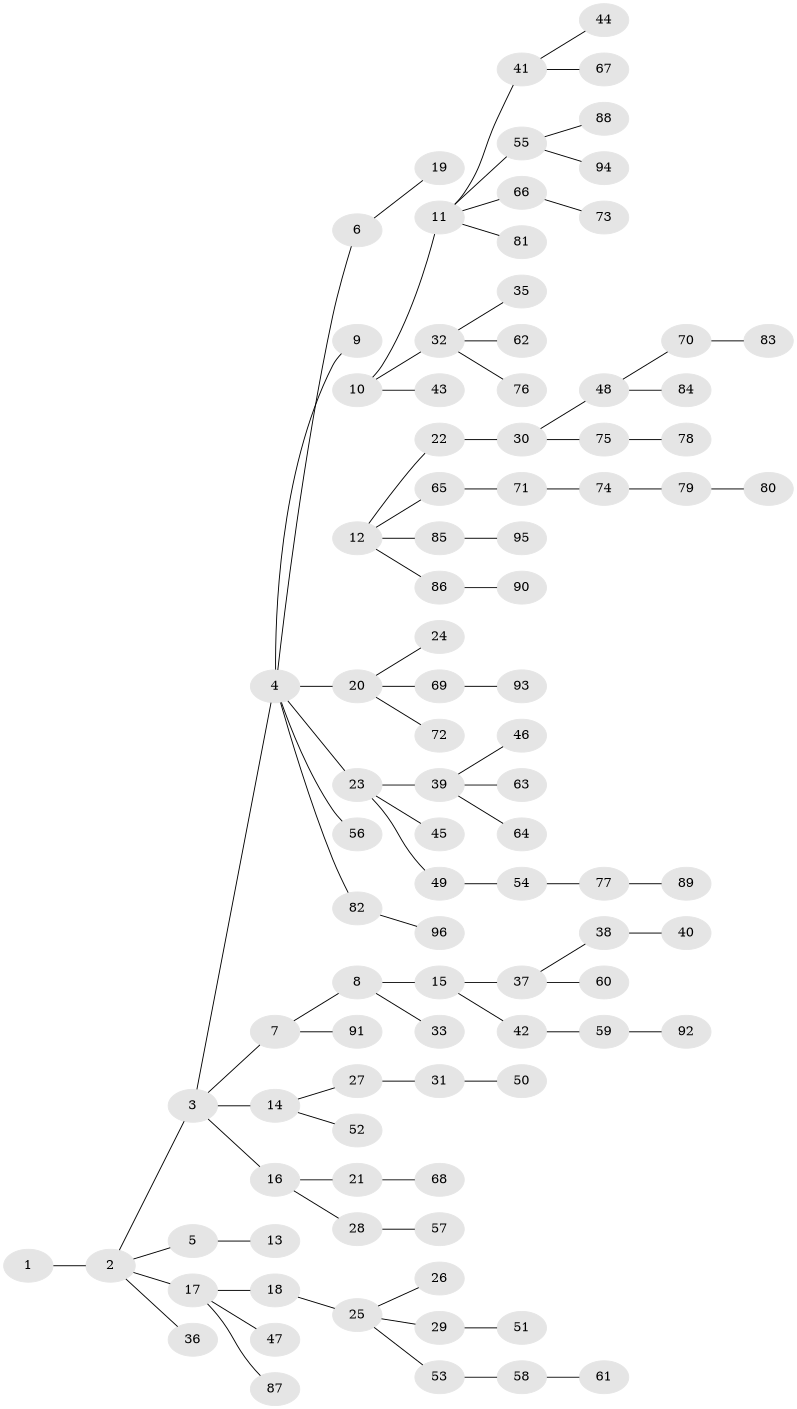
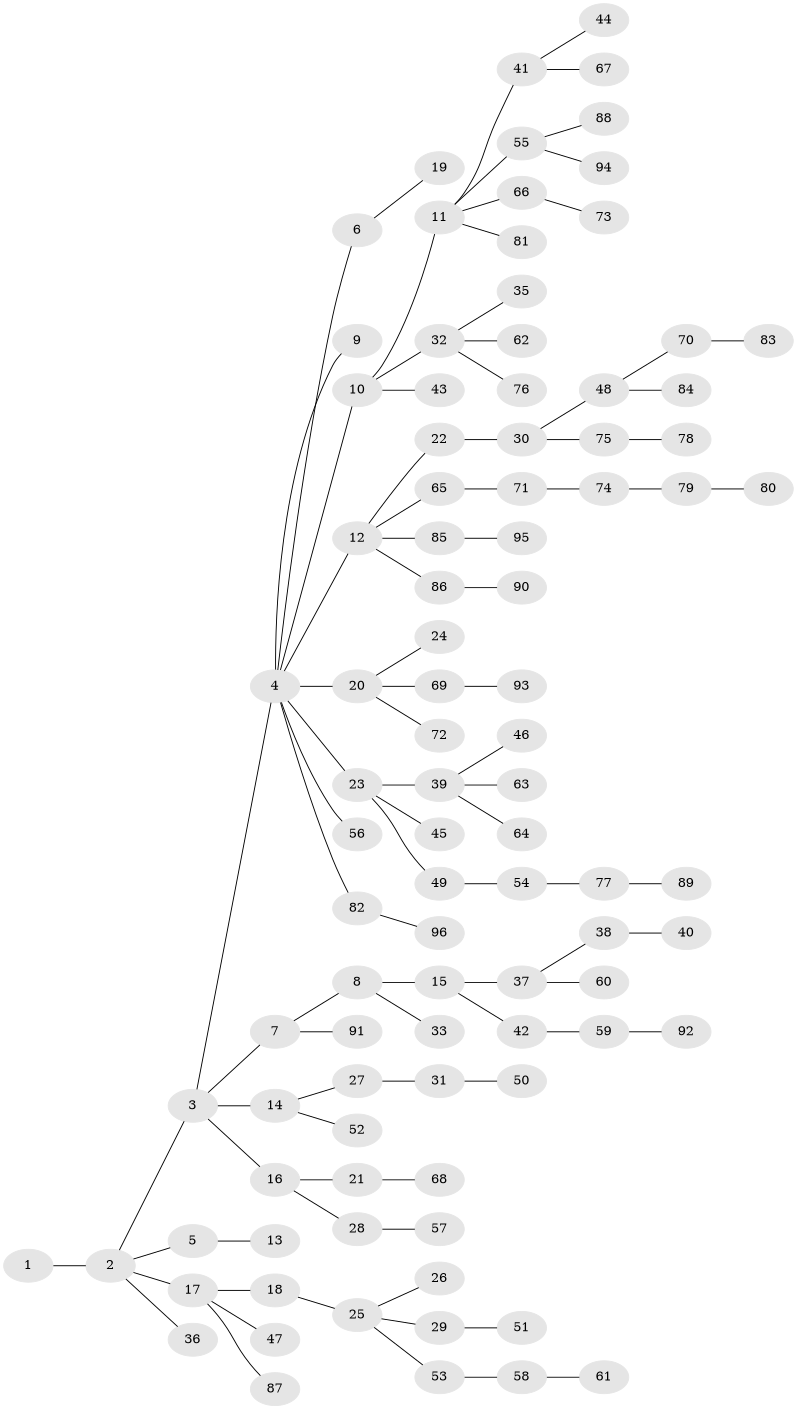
none -> (316, 538)
none -> (316, 612)
